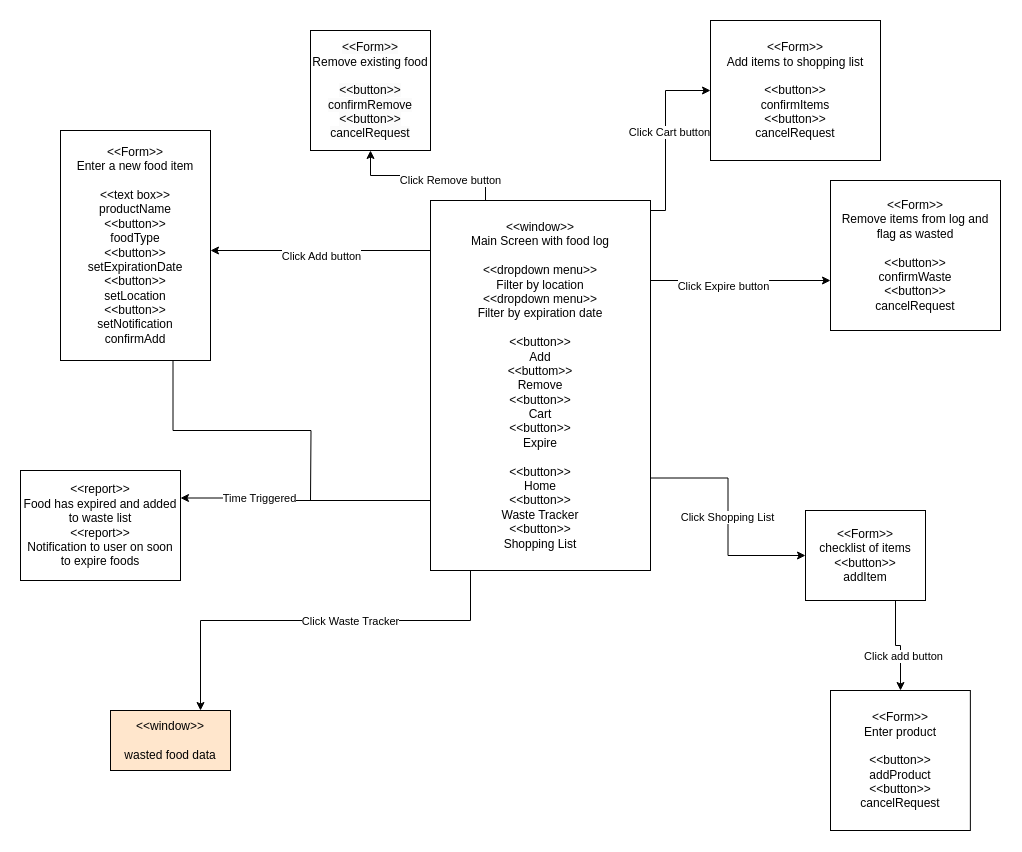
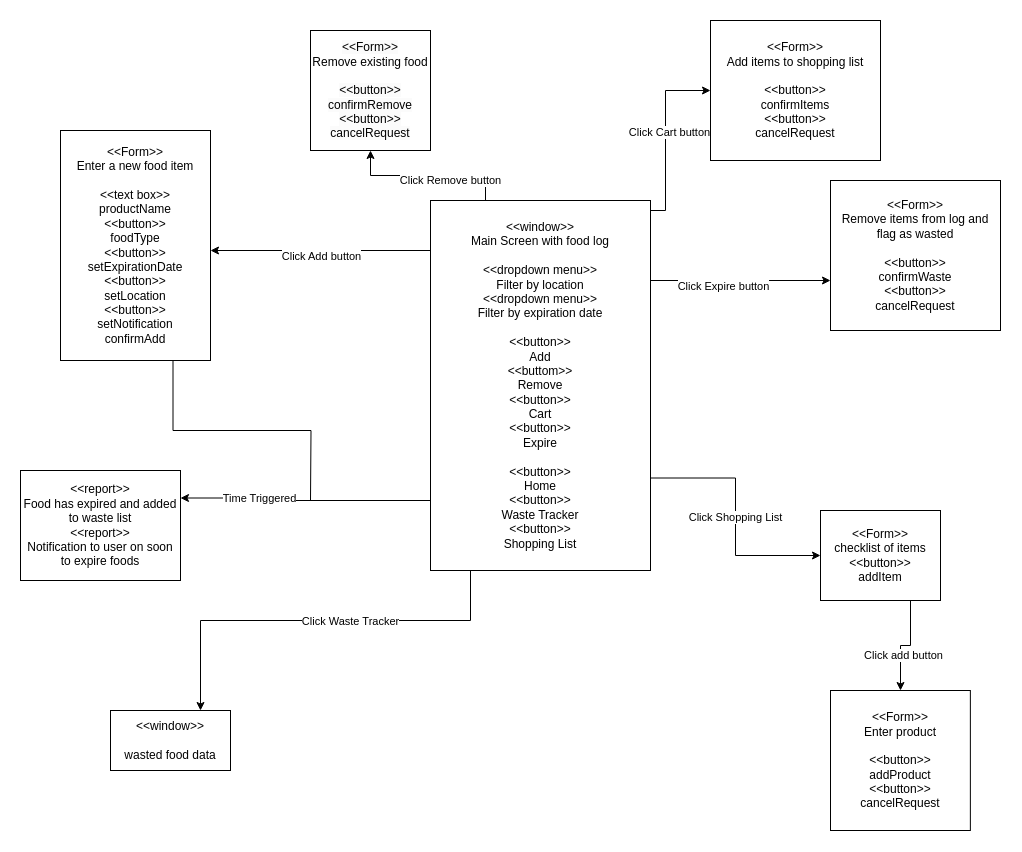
(866, 556) -> (881, 556)
(171, 741) -> (171, 741)
